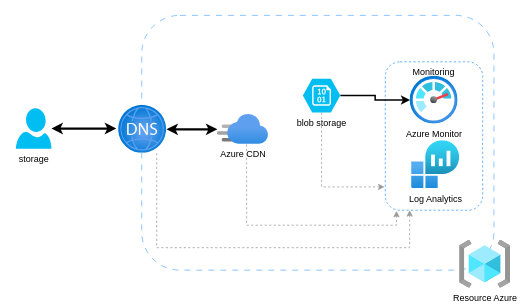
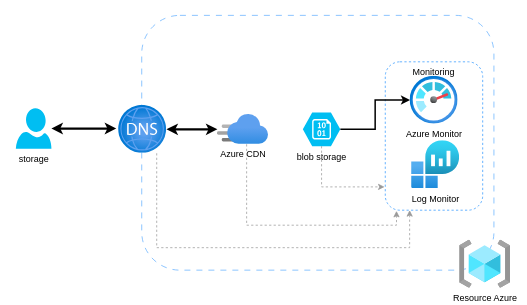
(321, 96) -> (321, 129)
(436, 199) -> (436, 199)
